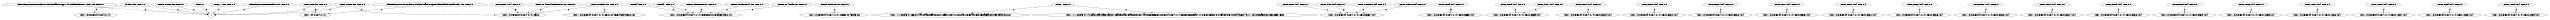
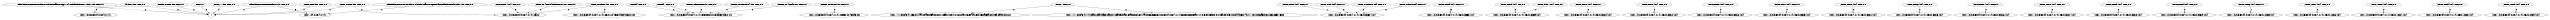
(315, 9) -> (292, 10)
